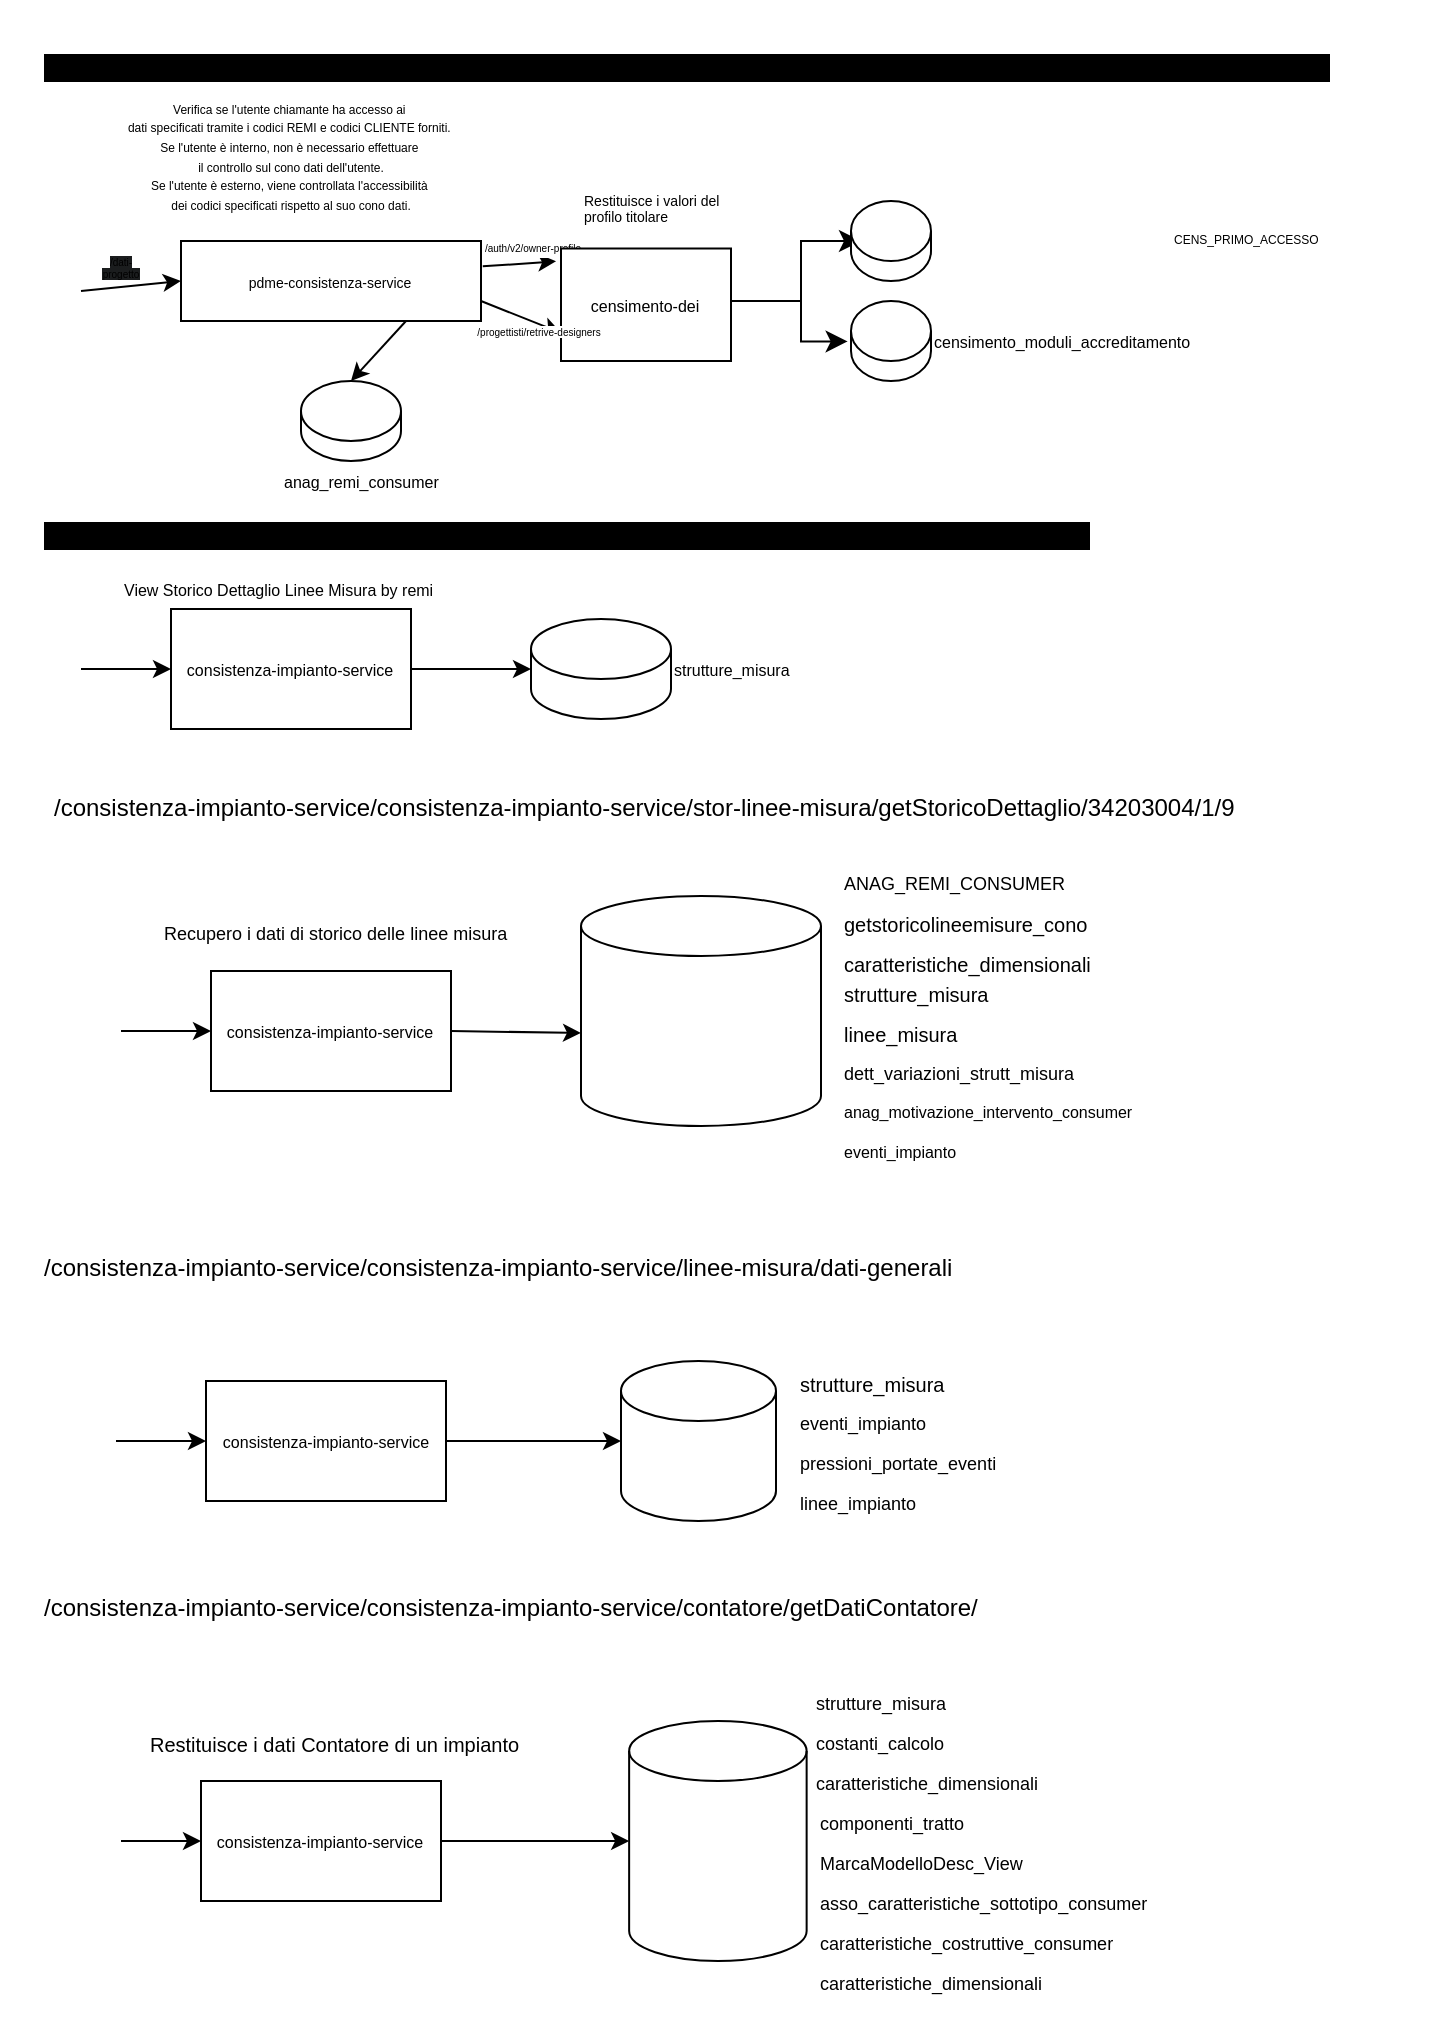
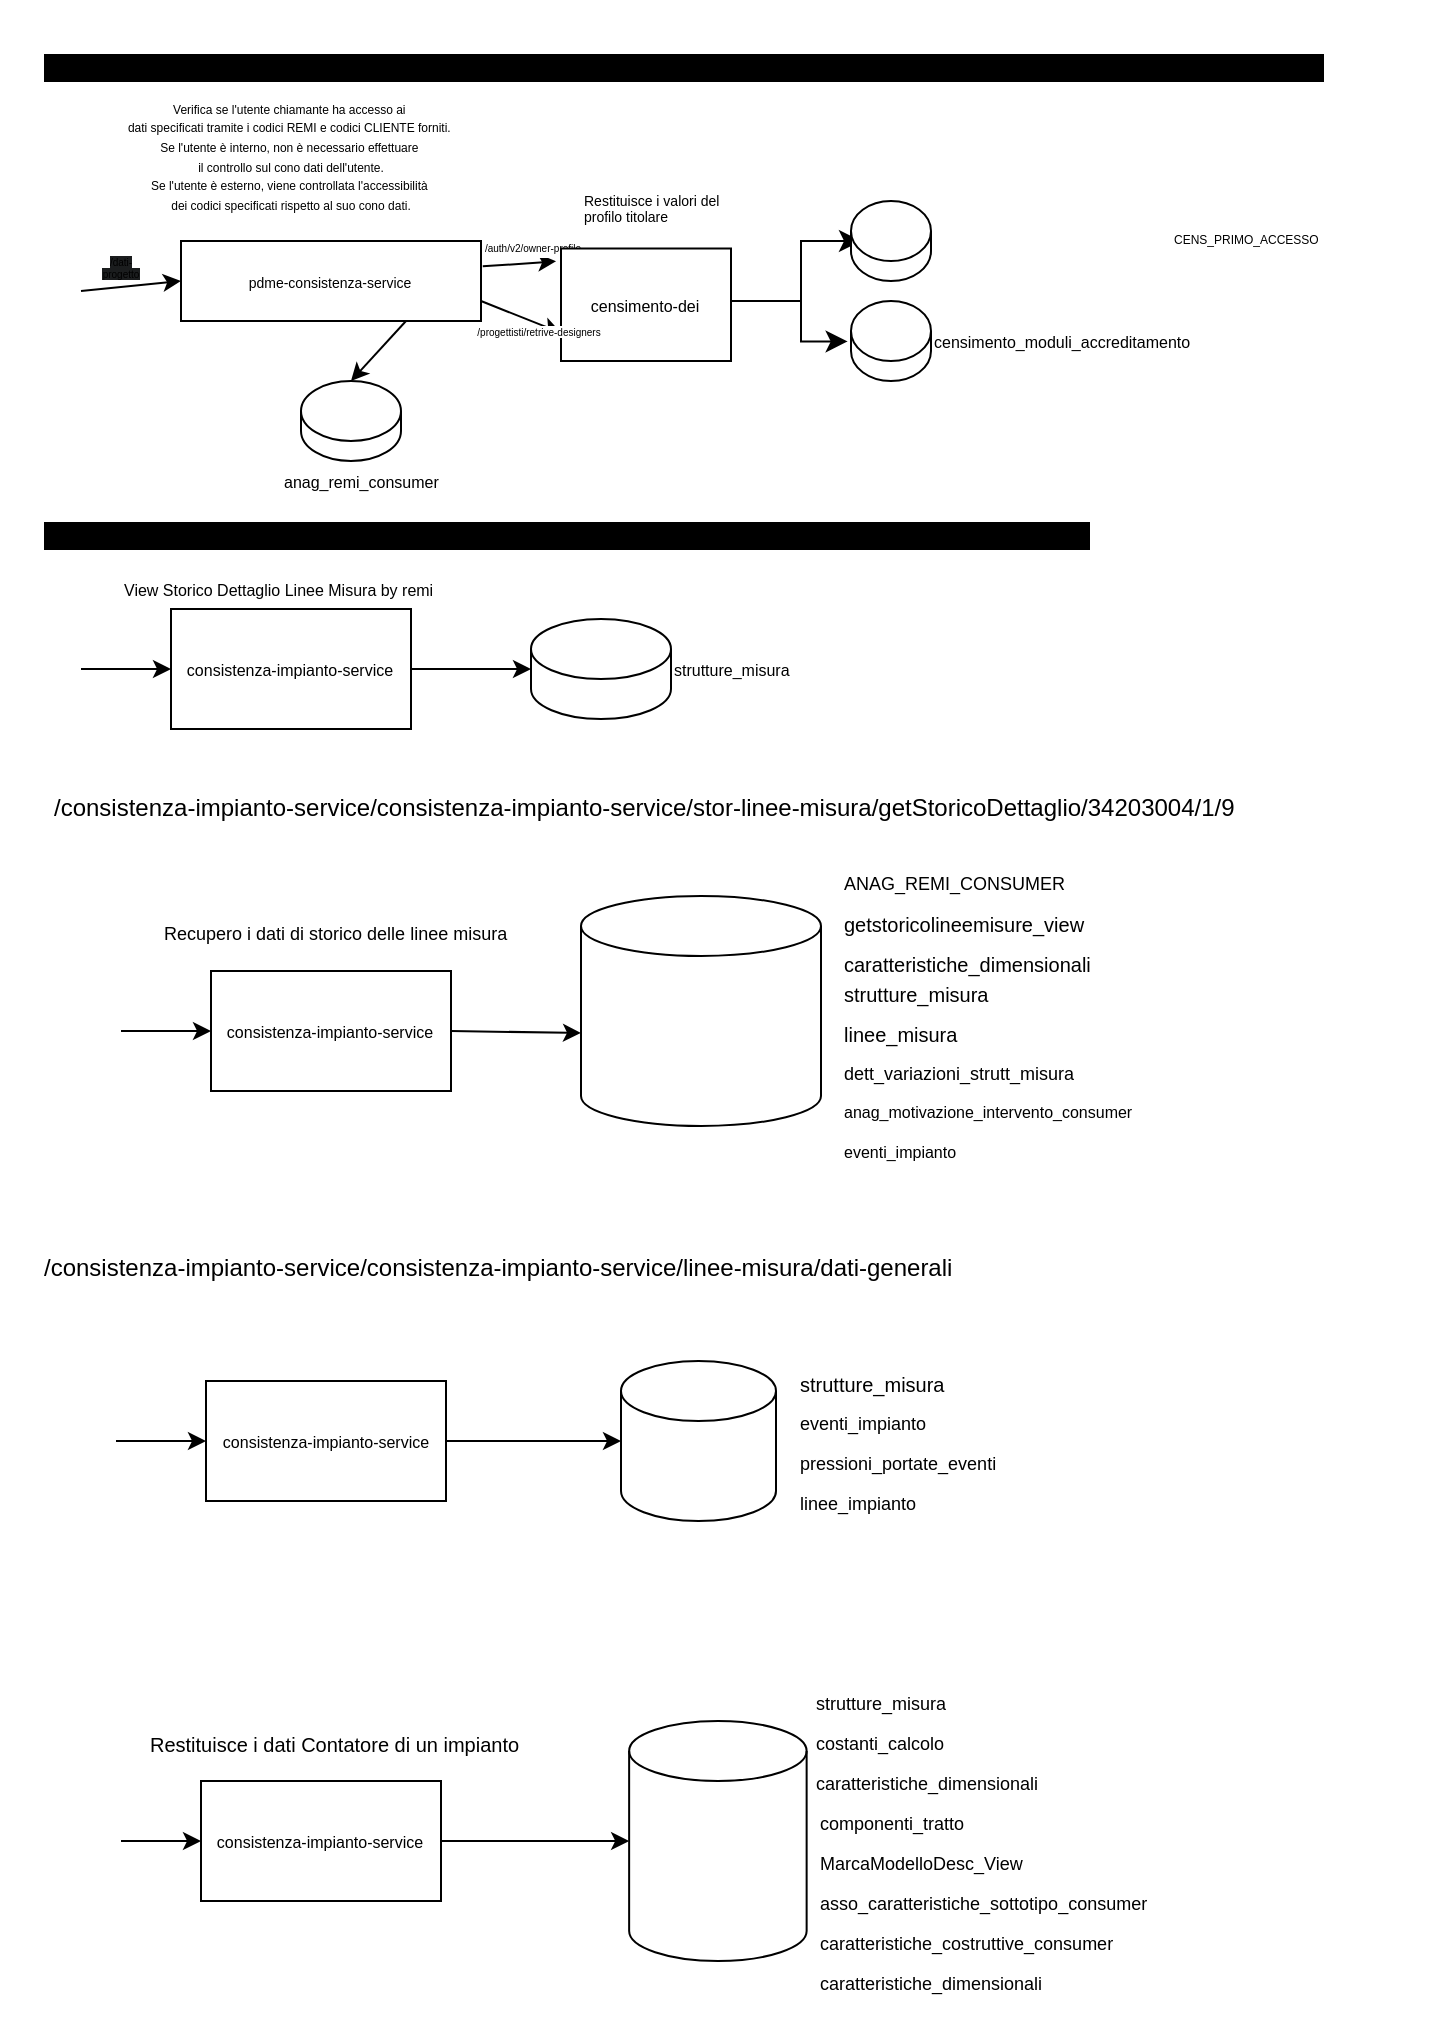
(713, 84) -> (713, 84)
(968, 939) -> (968, 939)
(541, 1611) -> none
